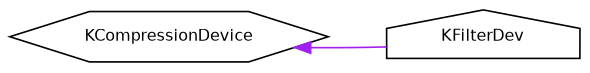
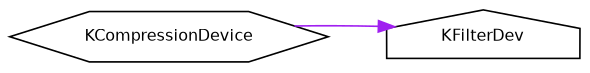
(349, 48) -> (336, 26)
